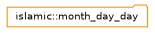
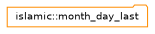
(77, 17) -> (77, 17)
